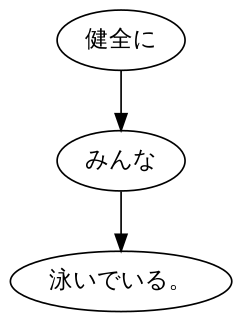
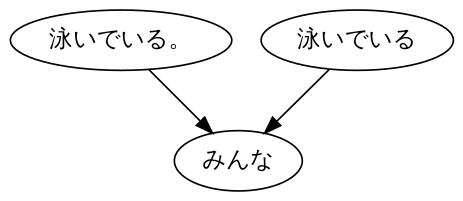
(121, 40) -> (357, 40)
(121, 213) -> (175, 95)
